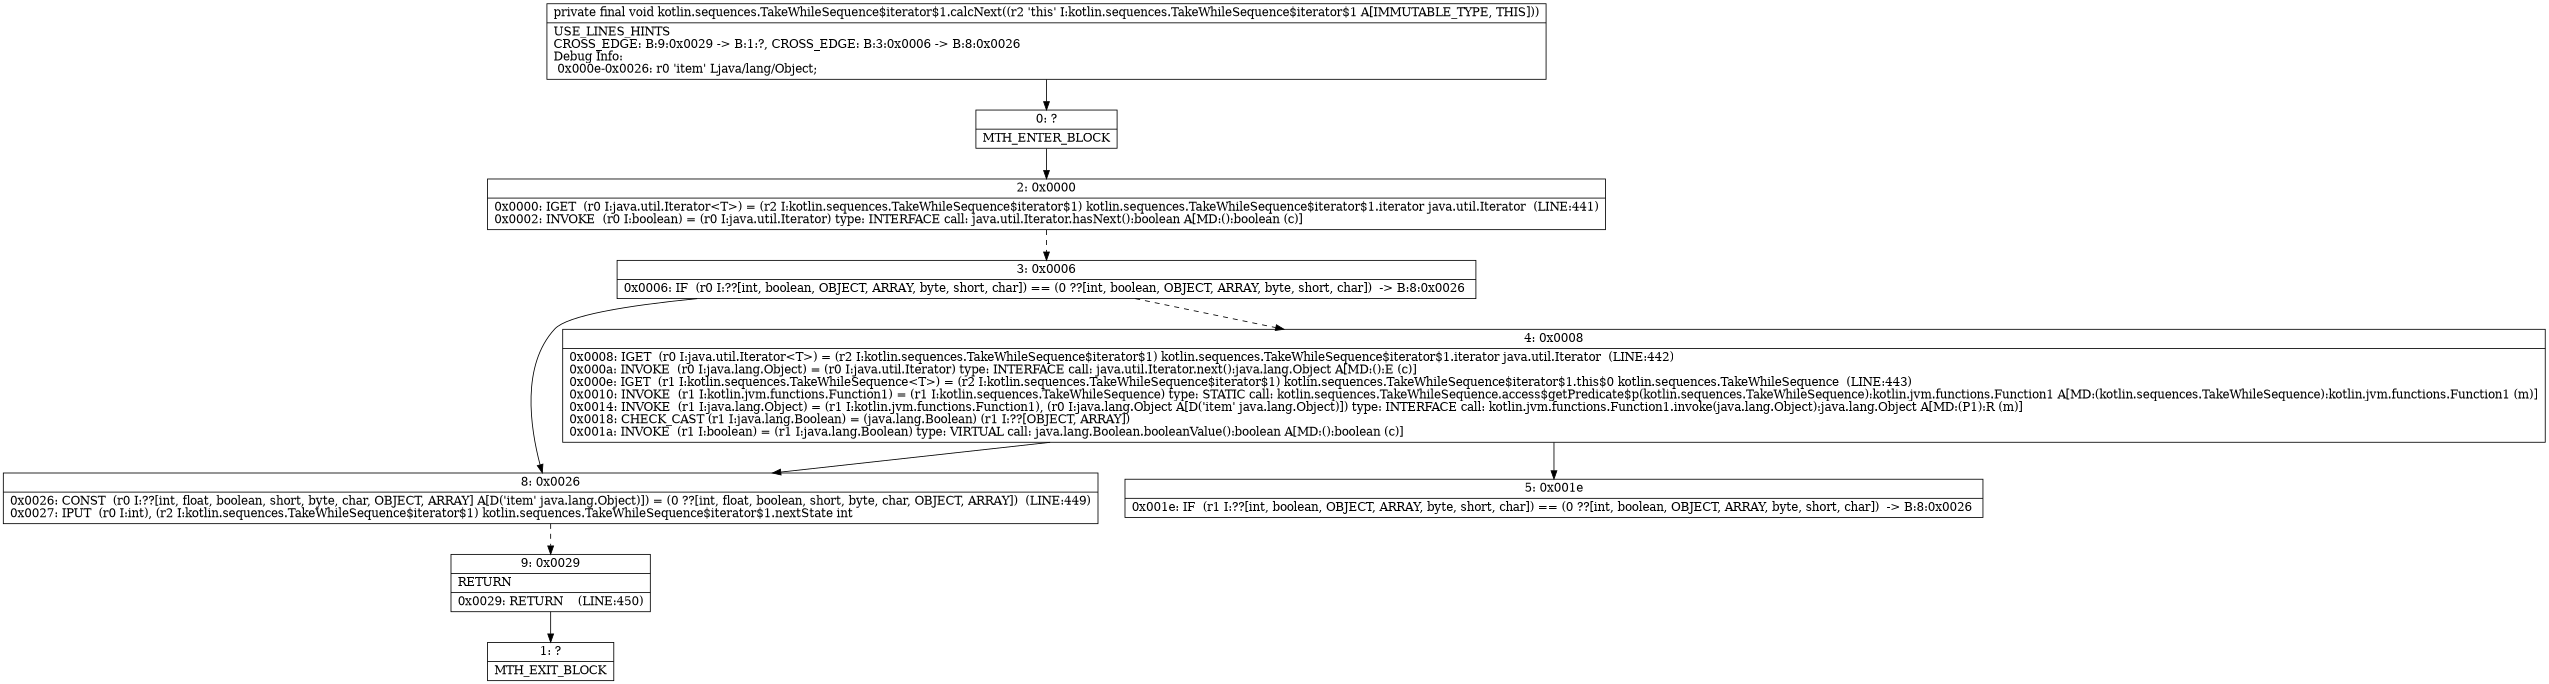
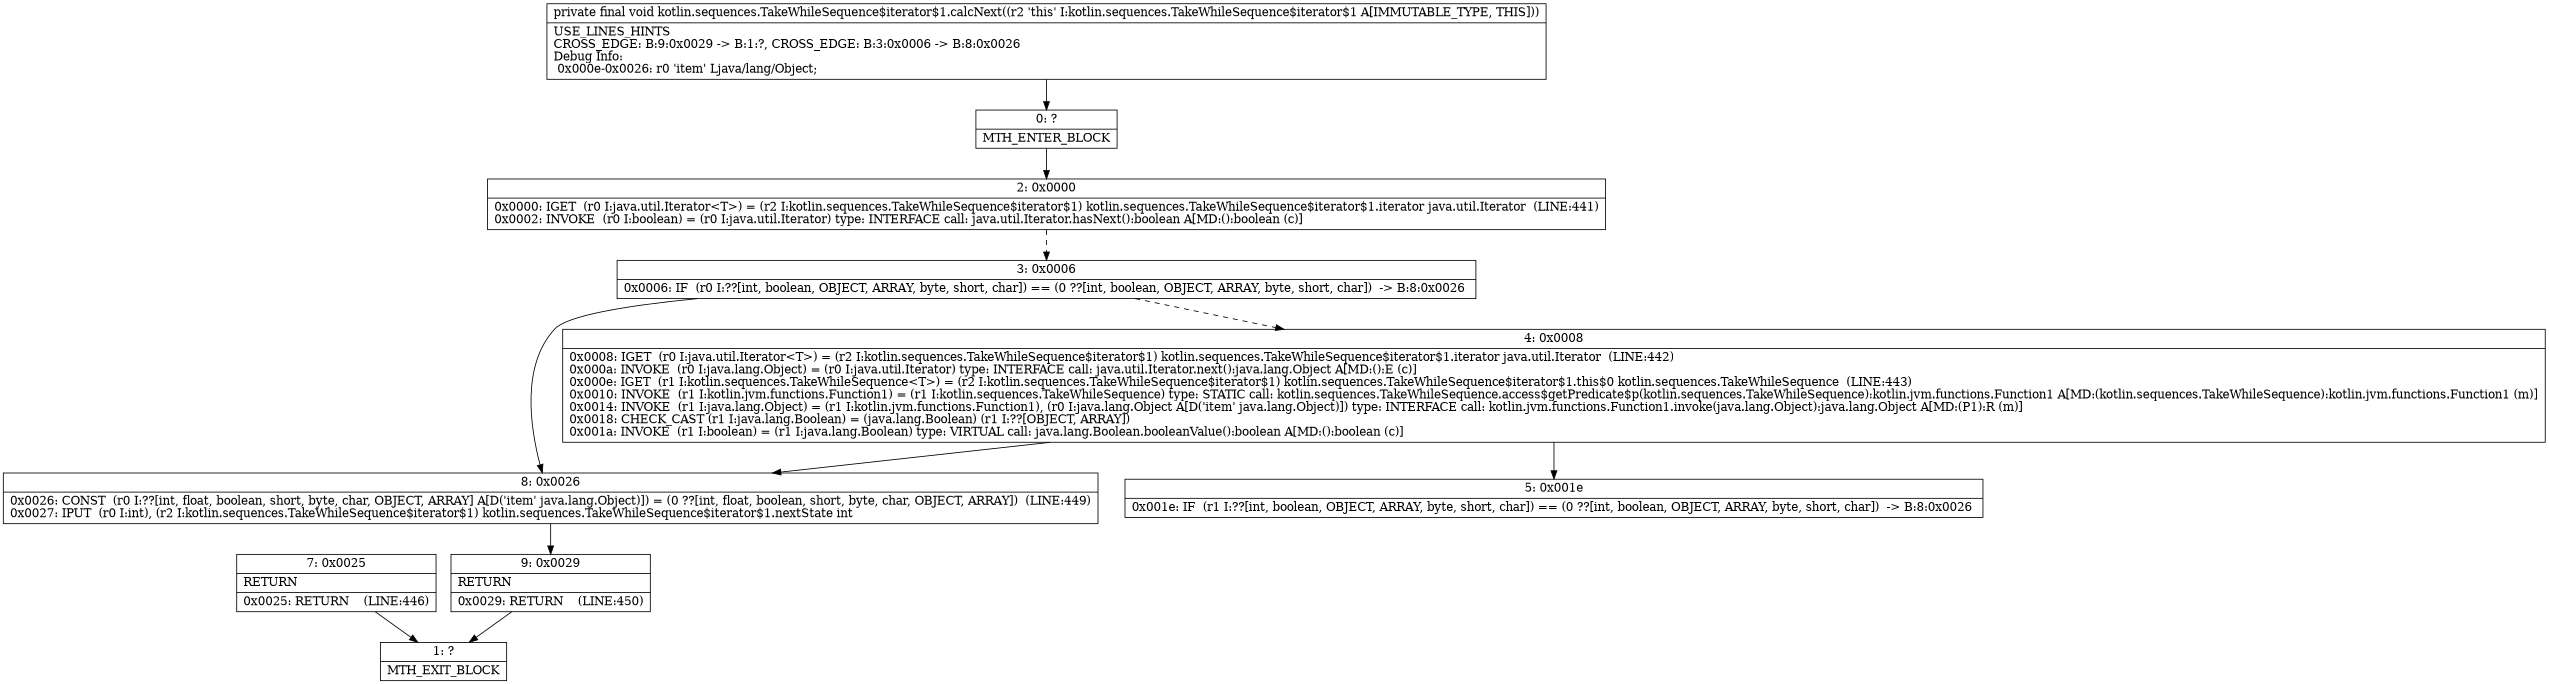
(551, 535) -> (551, 535)
none -> (336, 583)
